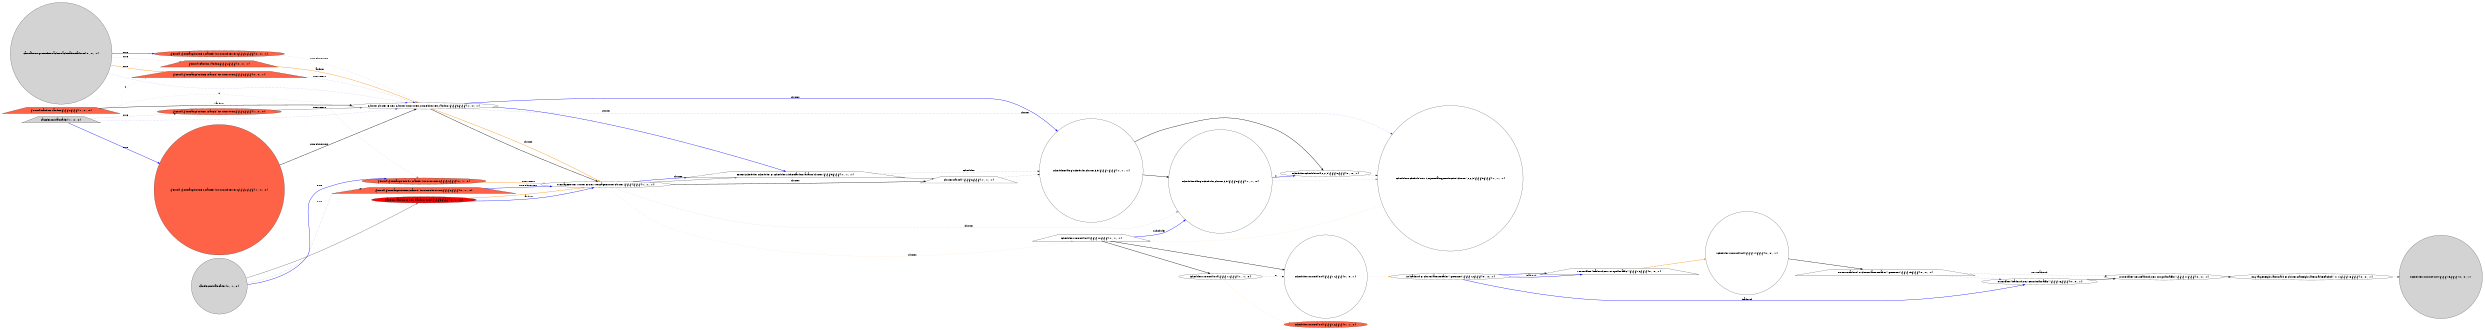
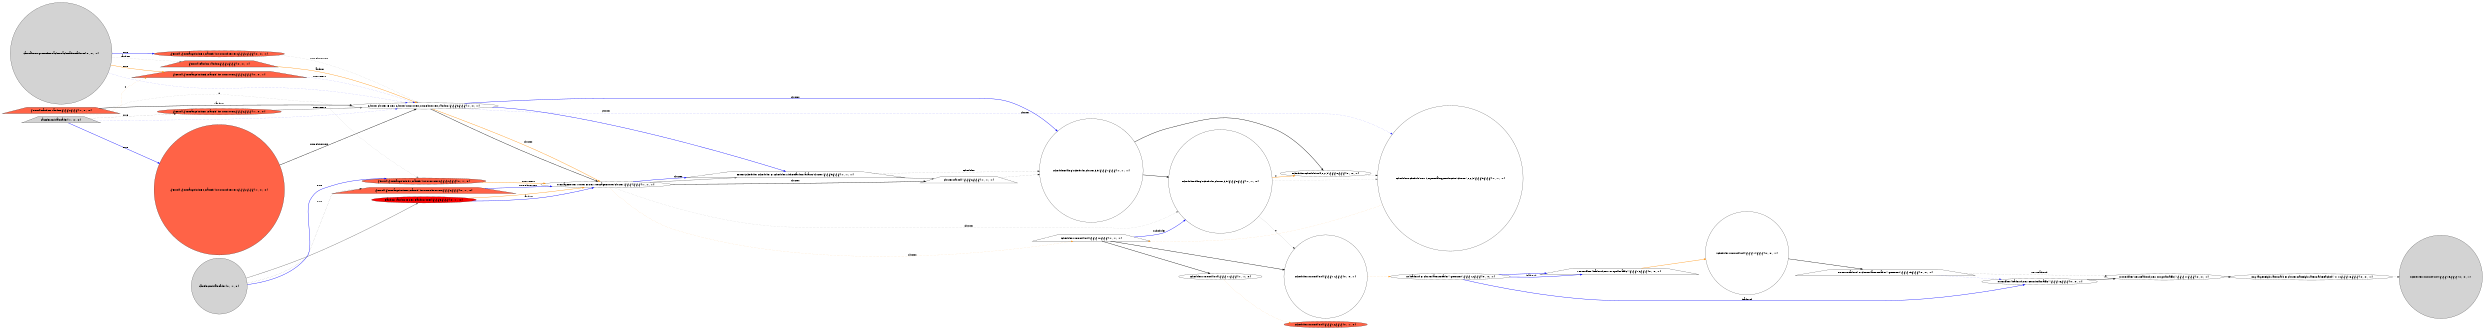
(126, 57) -> (126, 57)
(1283, 177) -> (1283, 177)
(1272, 277) -> (1276, 232)
